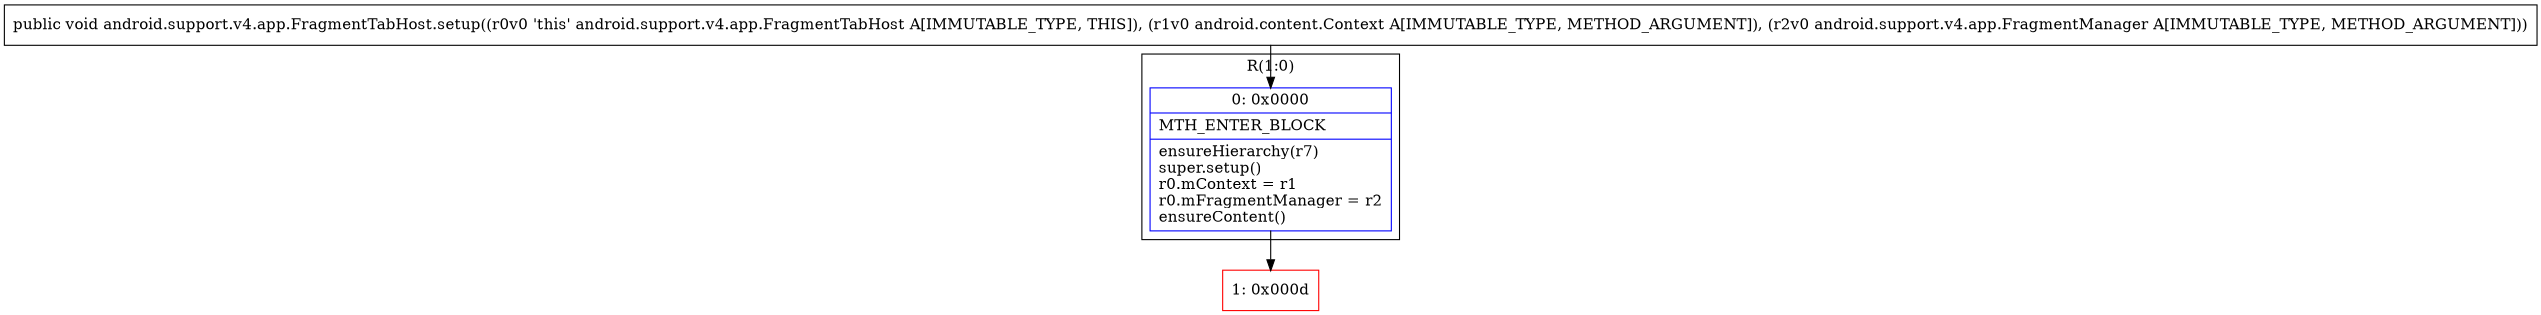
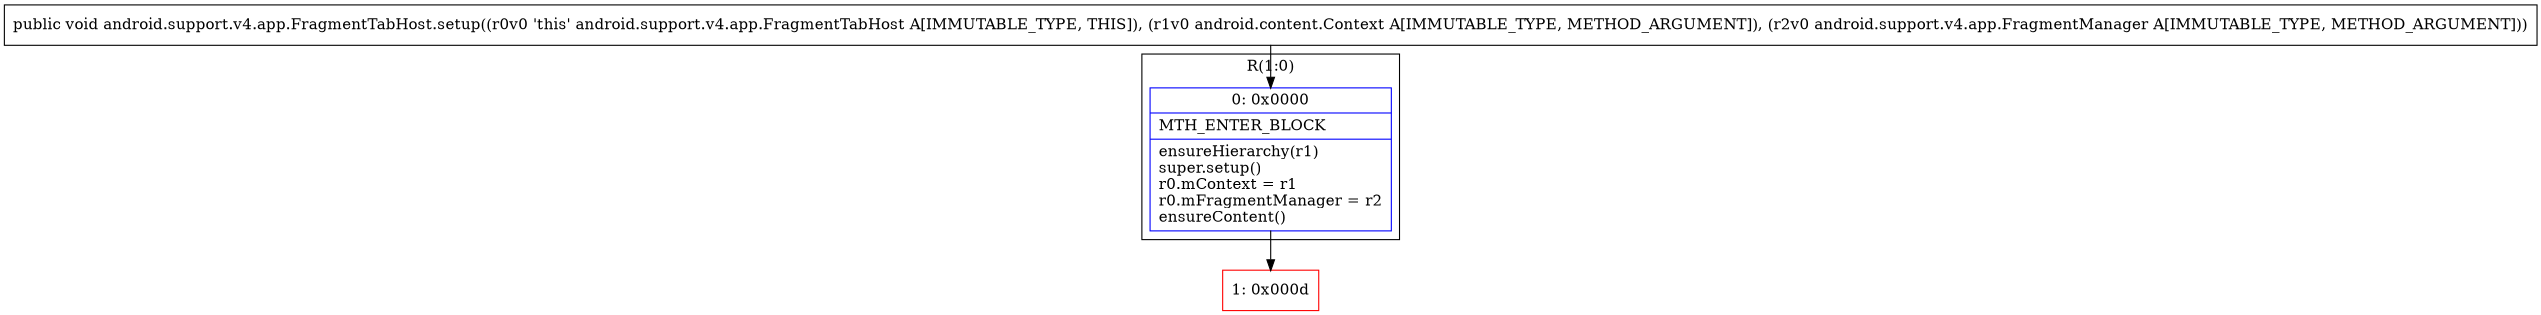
(1239, 152) -> (1239, 152)
